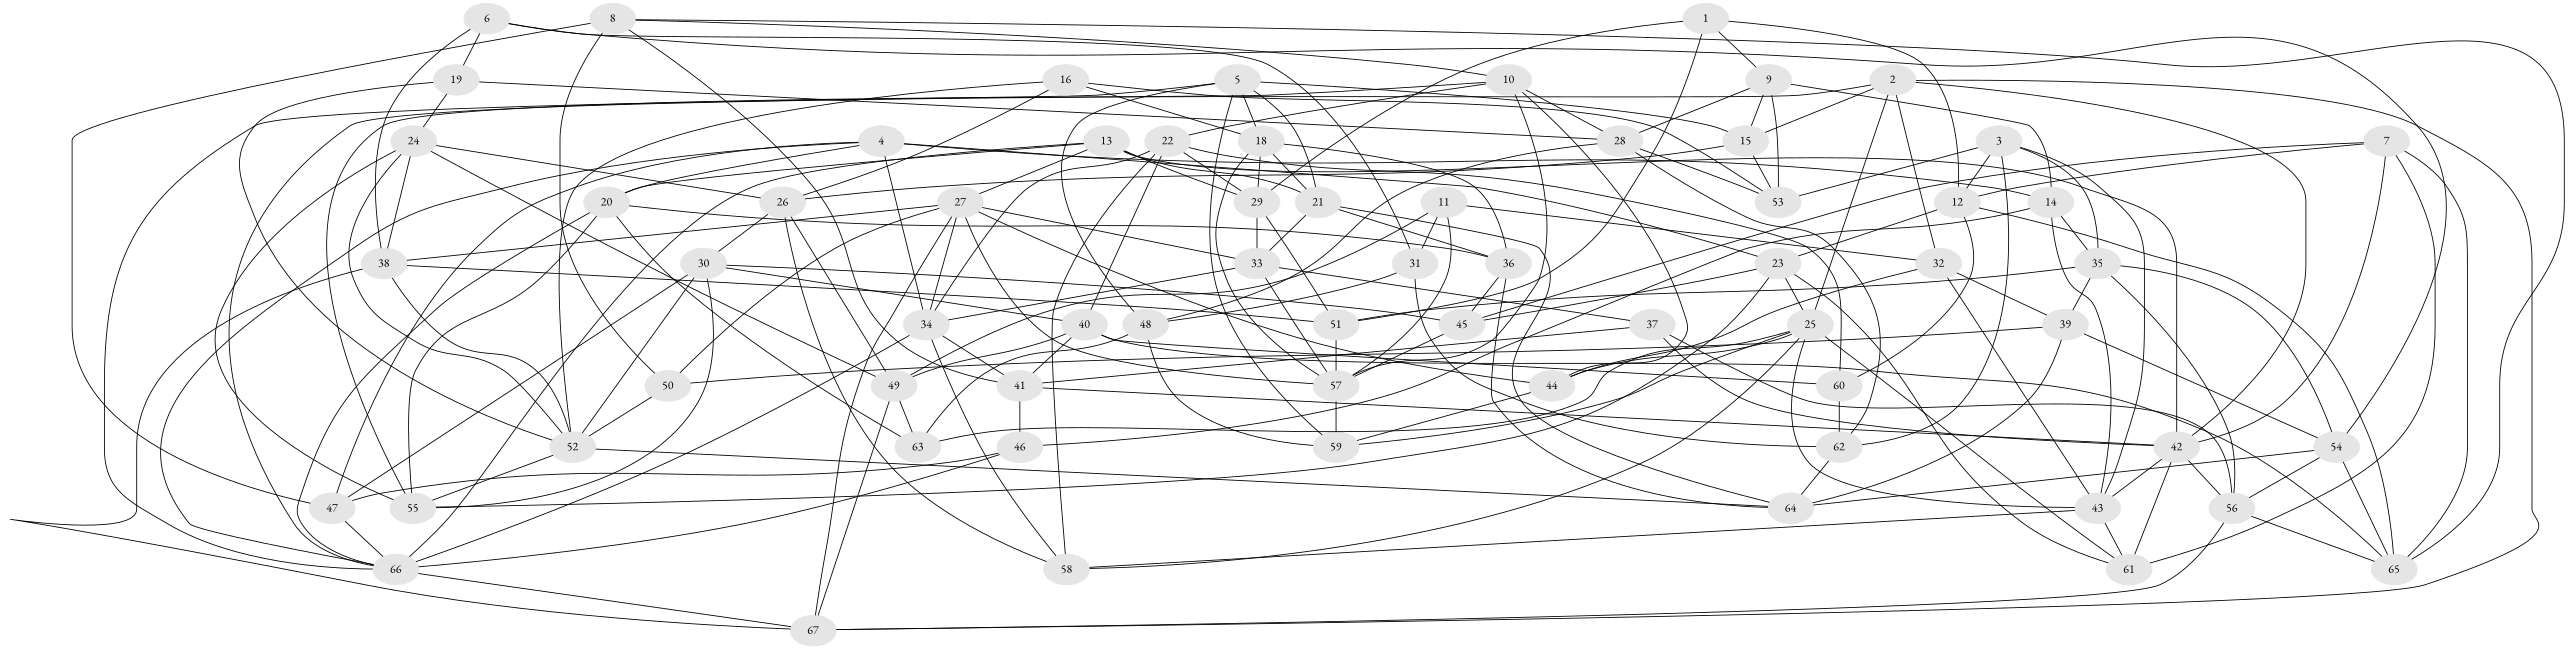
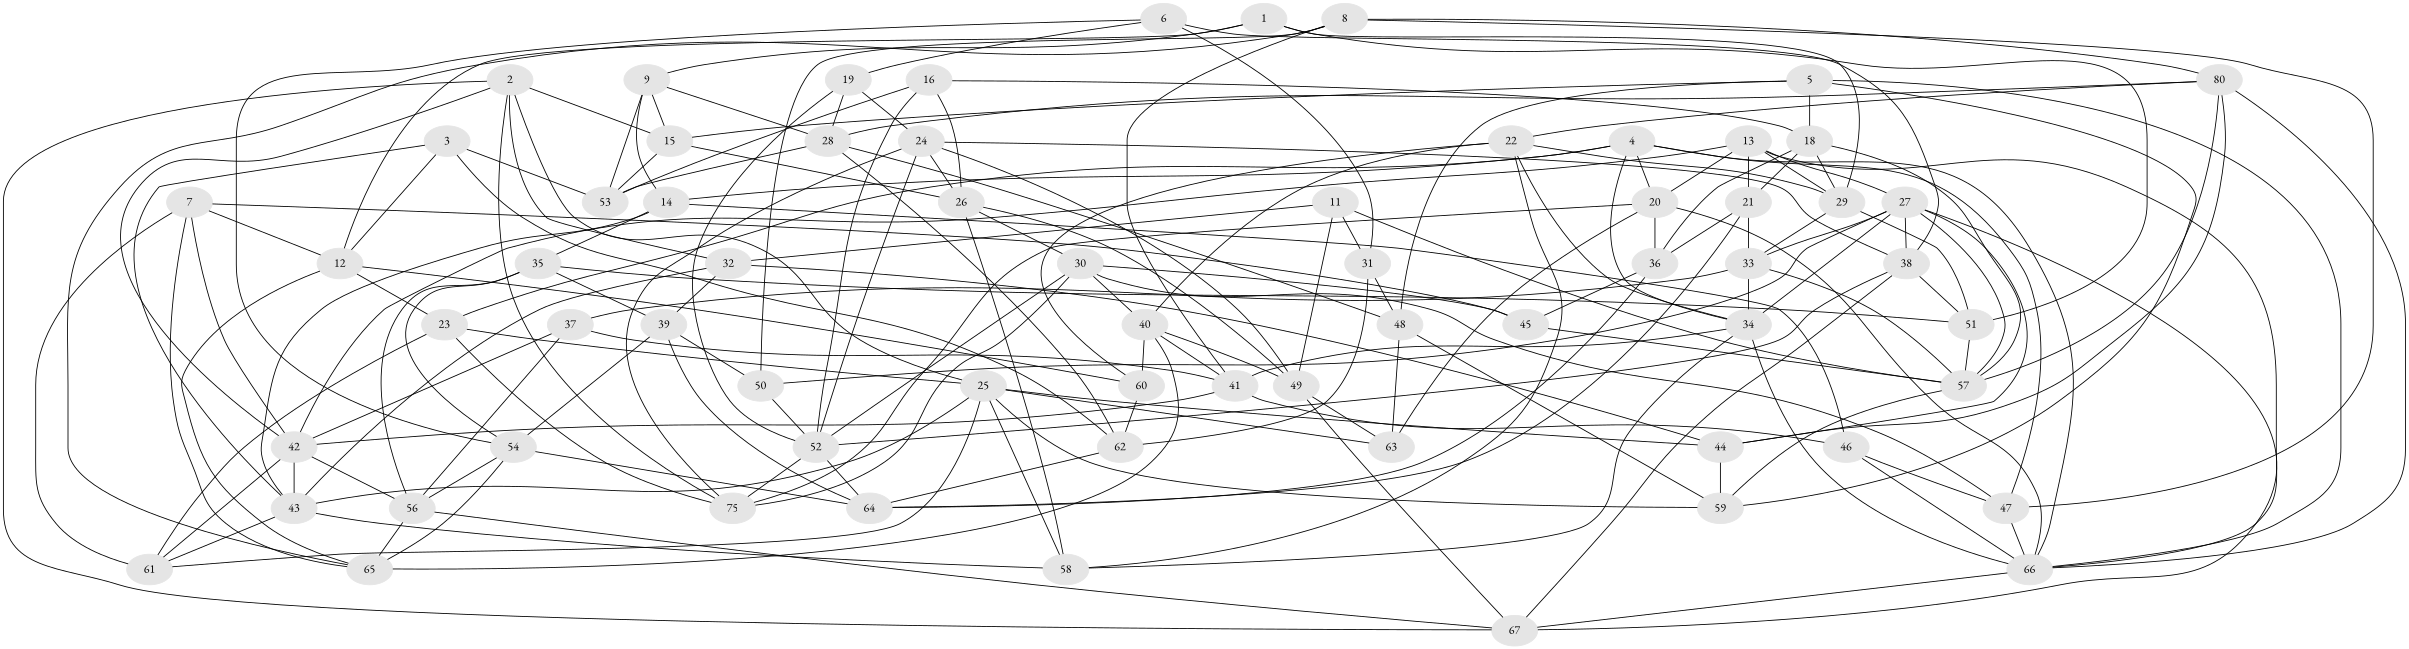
(1509, 80) -> (2219, 80)
(1296, 132) -> none
(2069, 174) -> none
(1586, 302) -> none
(413, 508) -> (733, 508)
